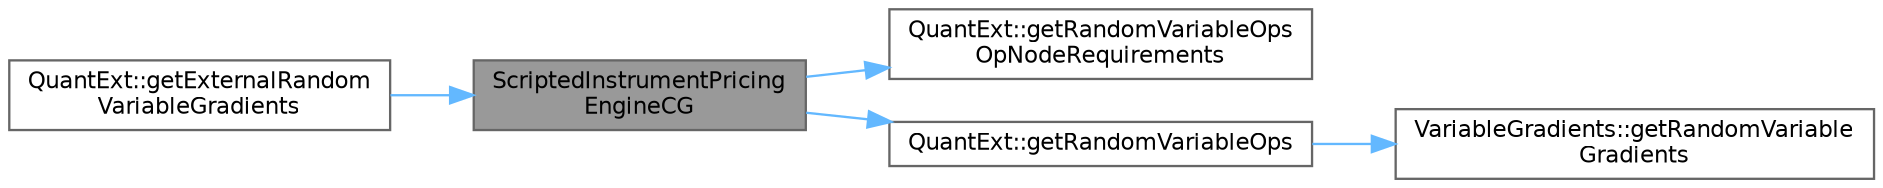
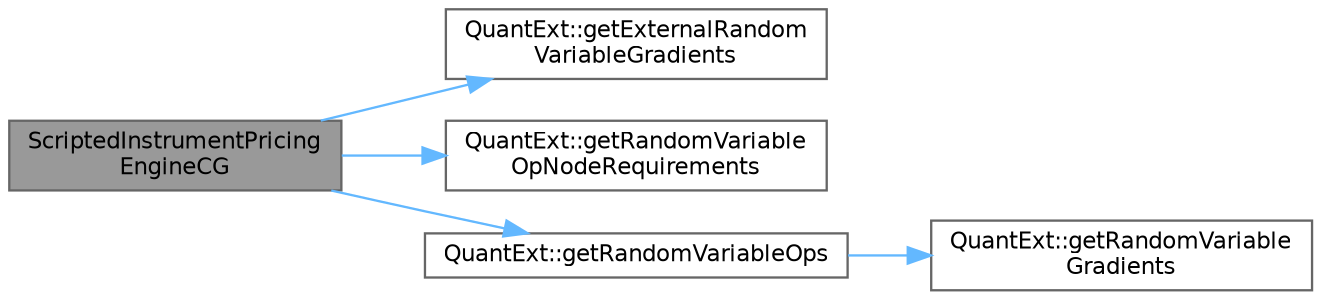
(1101, 44) -> (636, 156)
(420, 95) -> (395, 103)
(1635, 144) -> (1122, 255)
